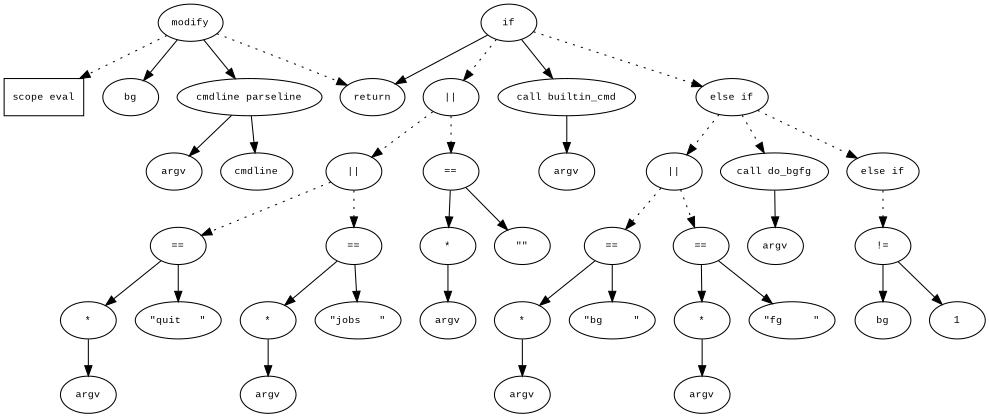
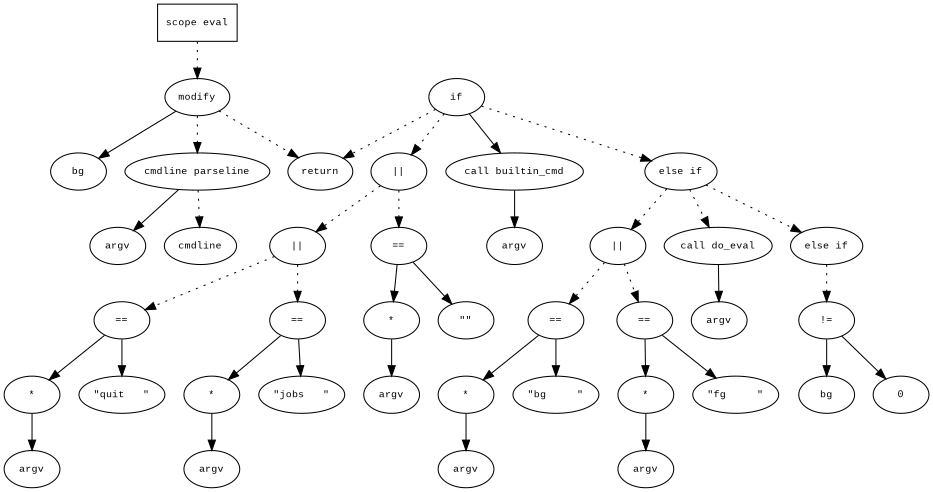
(128, 55) -> (197, 55)
(216, 55) -> (197, 129)
(446, 57) -> (394, 131)
(253, 129) -> (199, 204)
(774, 172) -> (718, 246)
(957, 320) -> (901, 395)
